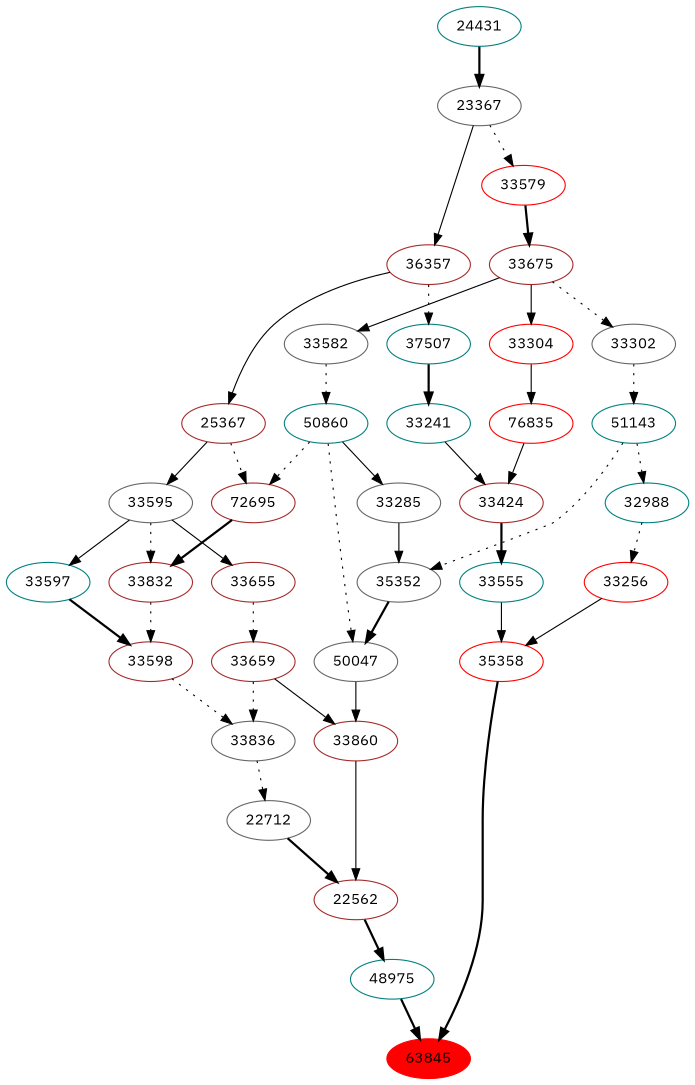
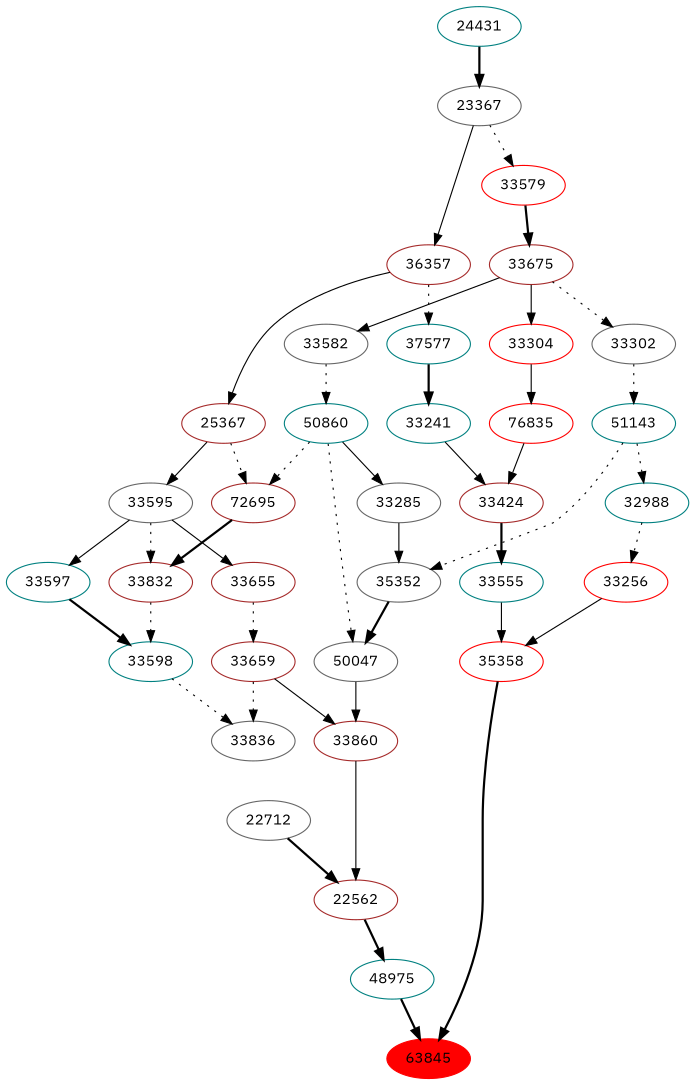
(429, 344) -> (429, 344)
(151, 662) -> (151, 662)
(260, 775) -> none
